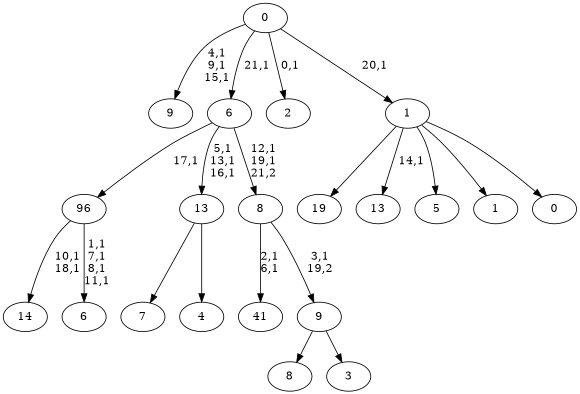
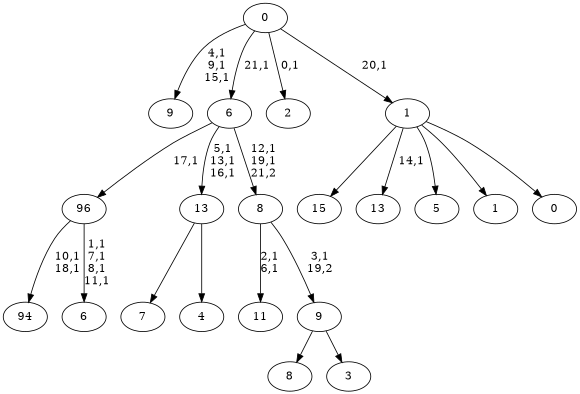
(319, 209) -> (319, 209)
(25, 317) -> (25, 317)
(261, 317) -> (261, 317)
